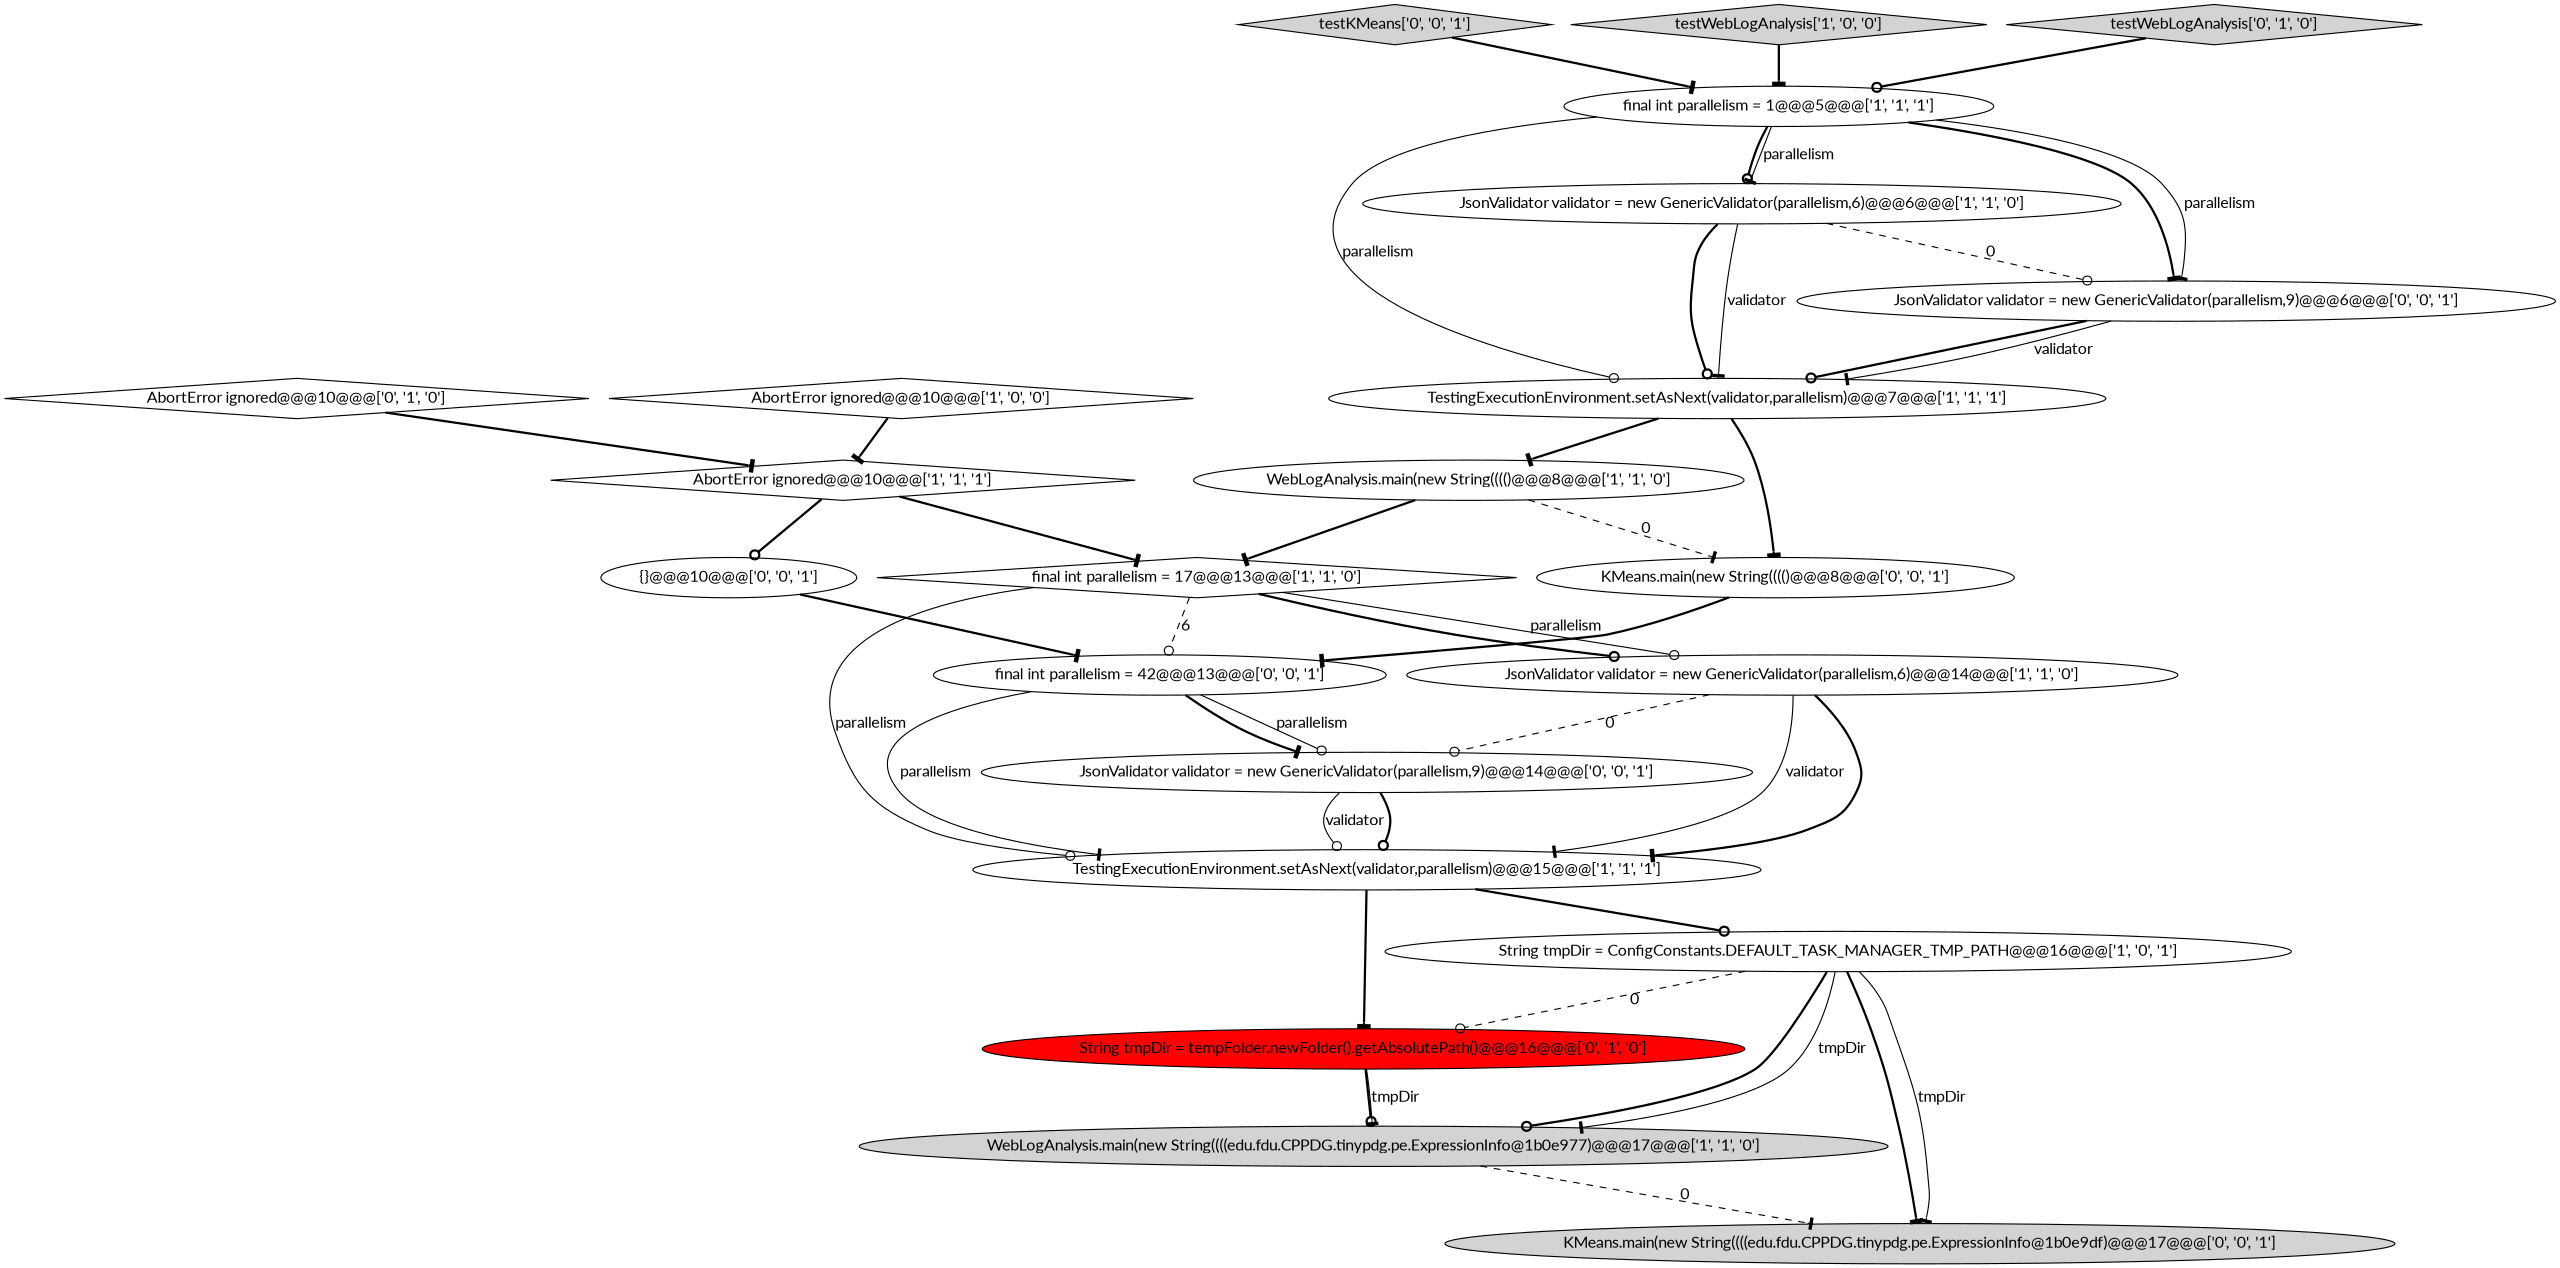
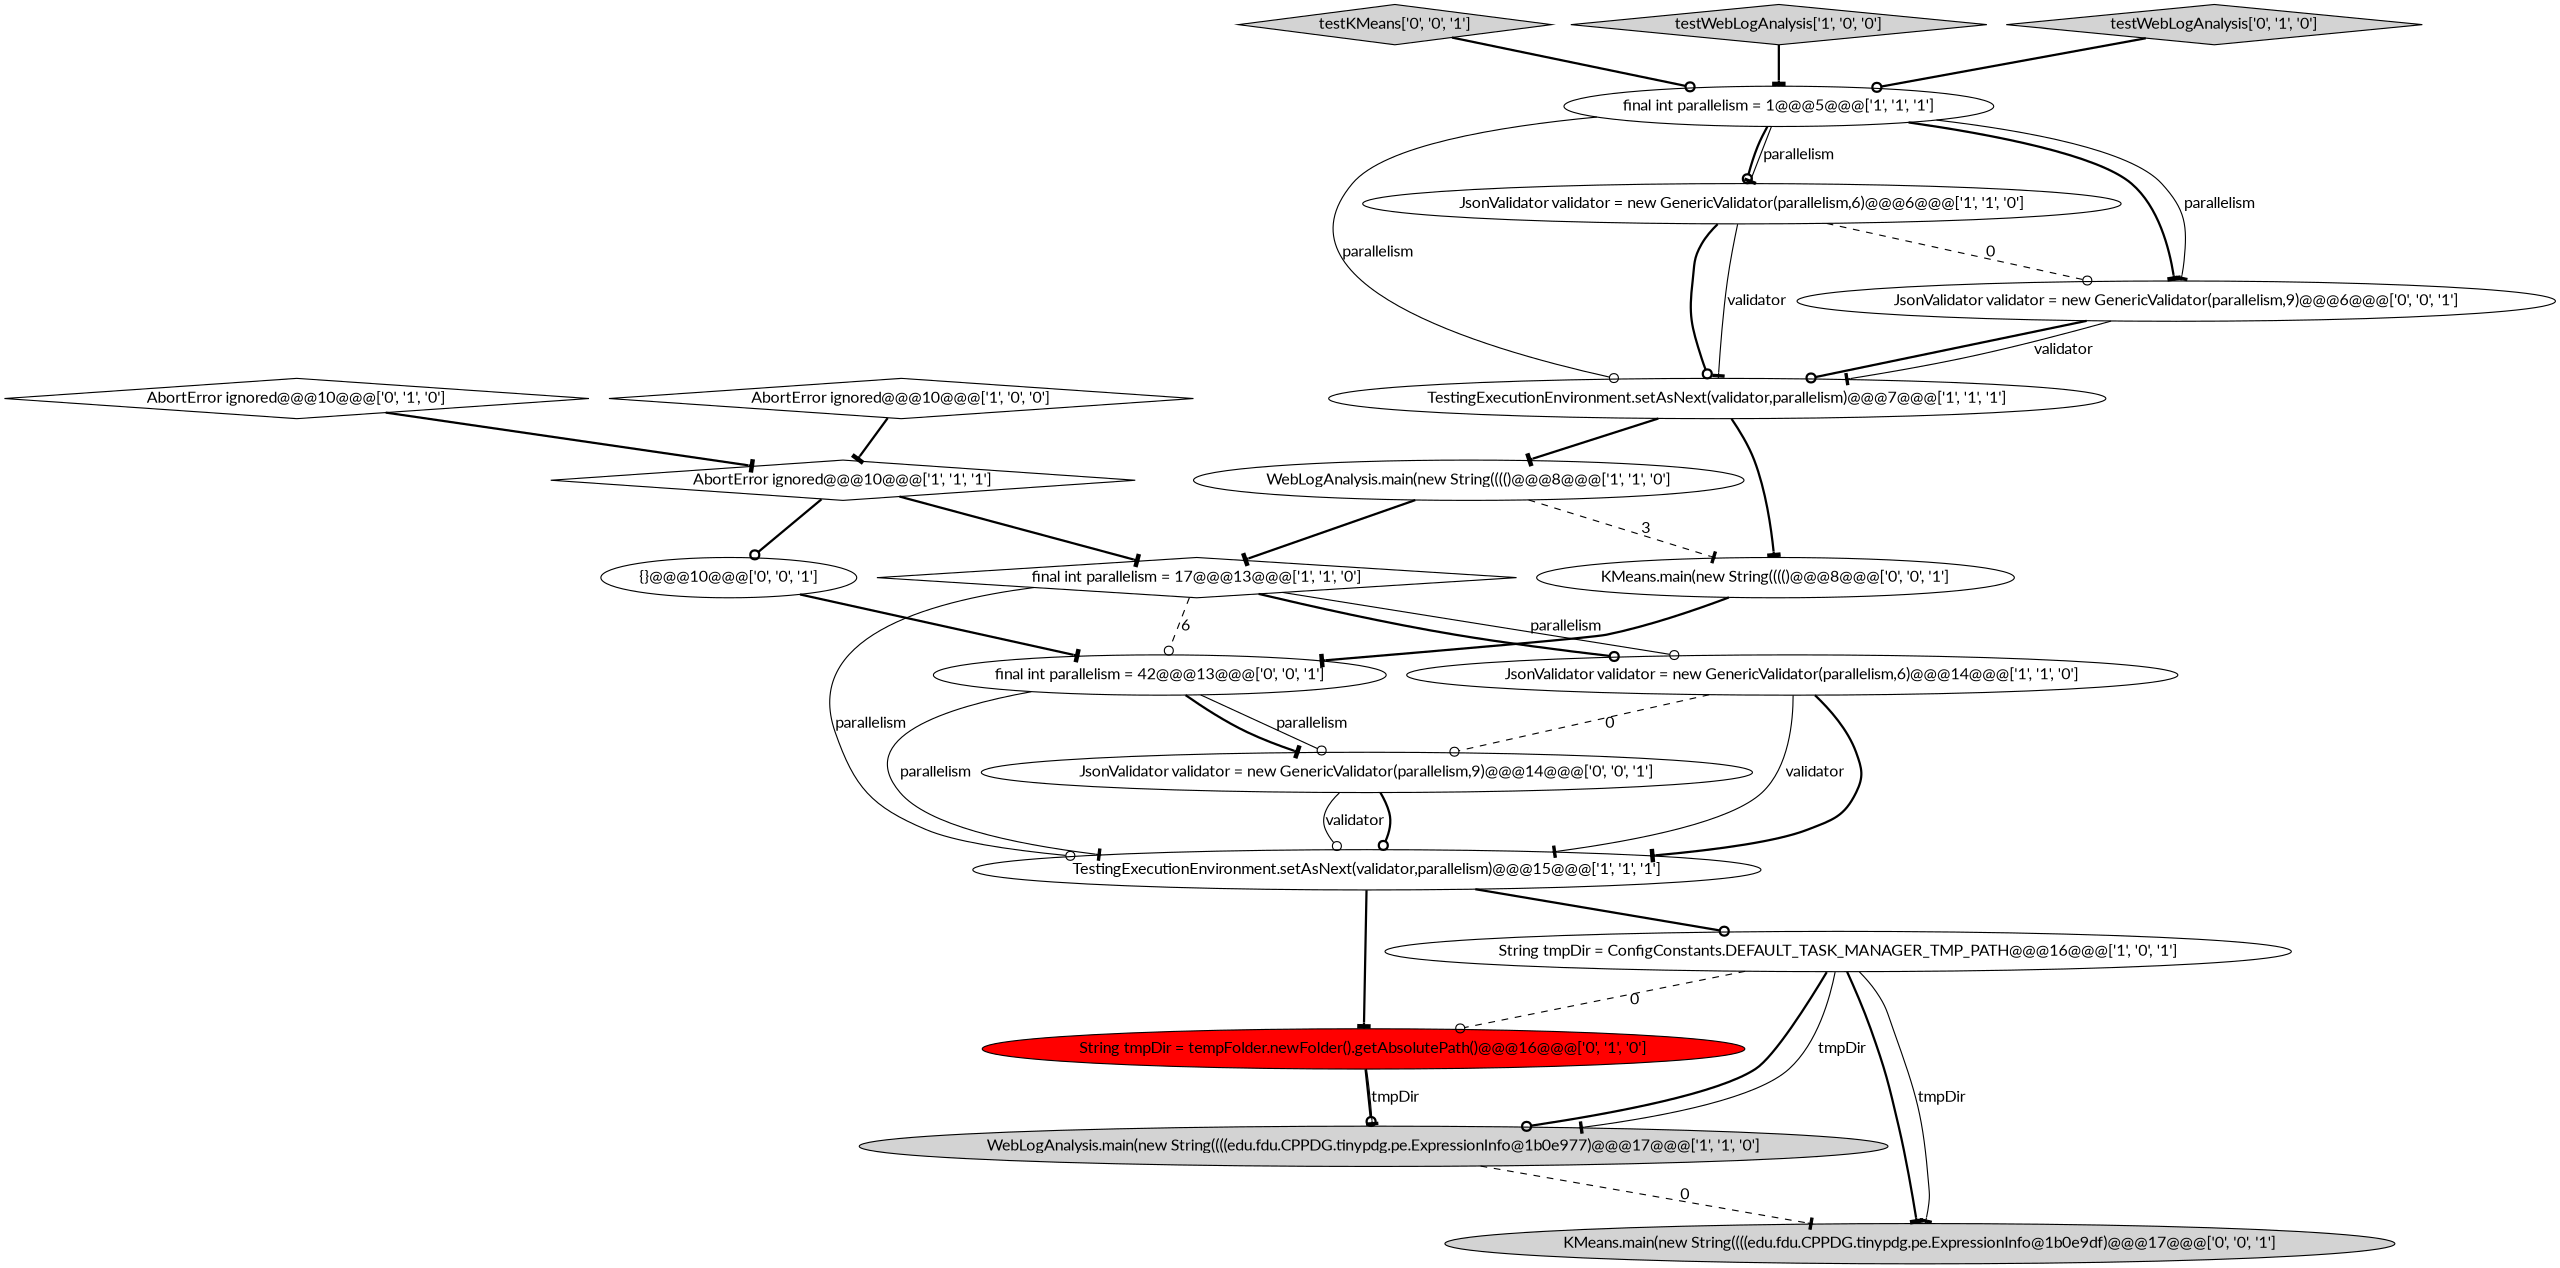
(1570, 62) -> (1569, 62)
(1646, 529) -> (1646, 529)
